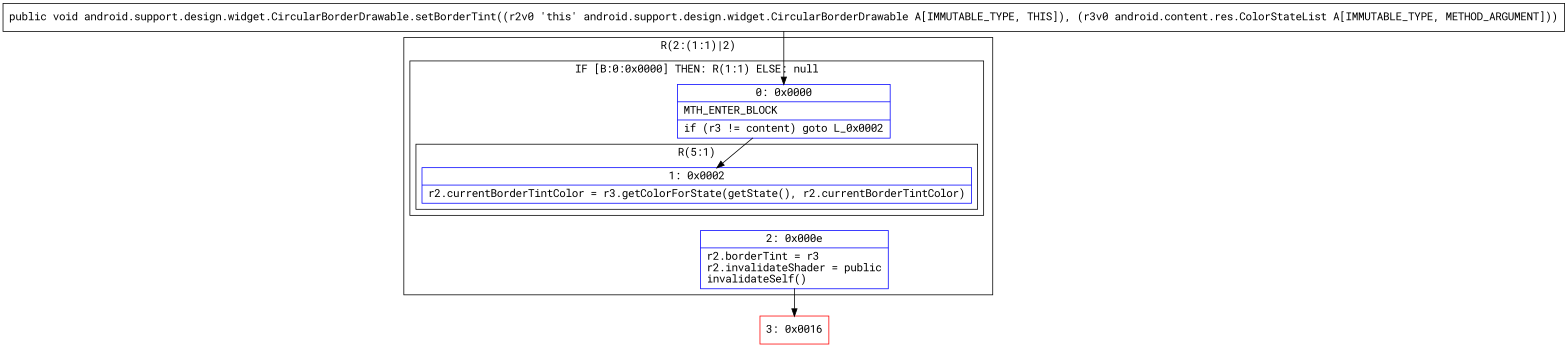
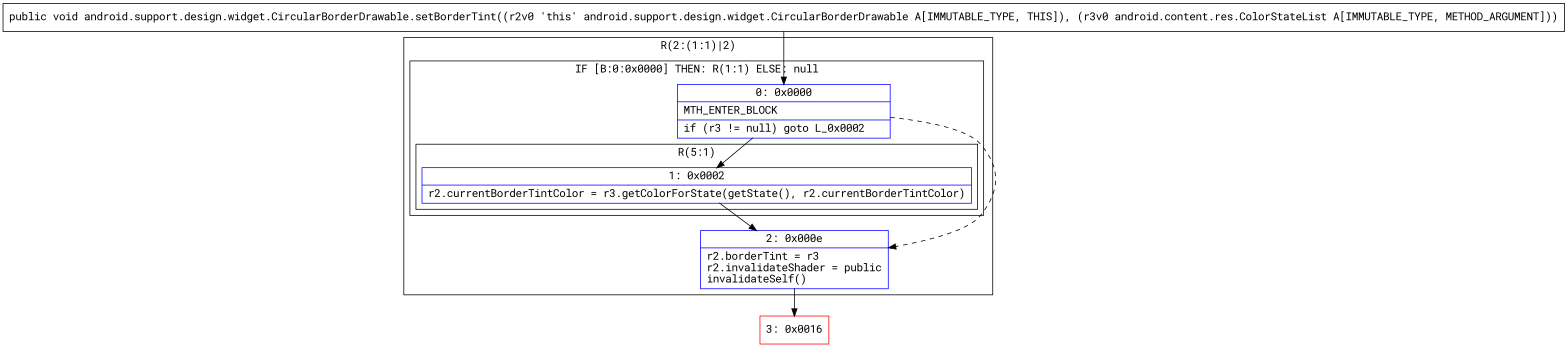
(784, 129) -> (774, 129)
none -> (974, 138)
none -> (743, 220)
